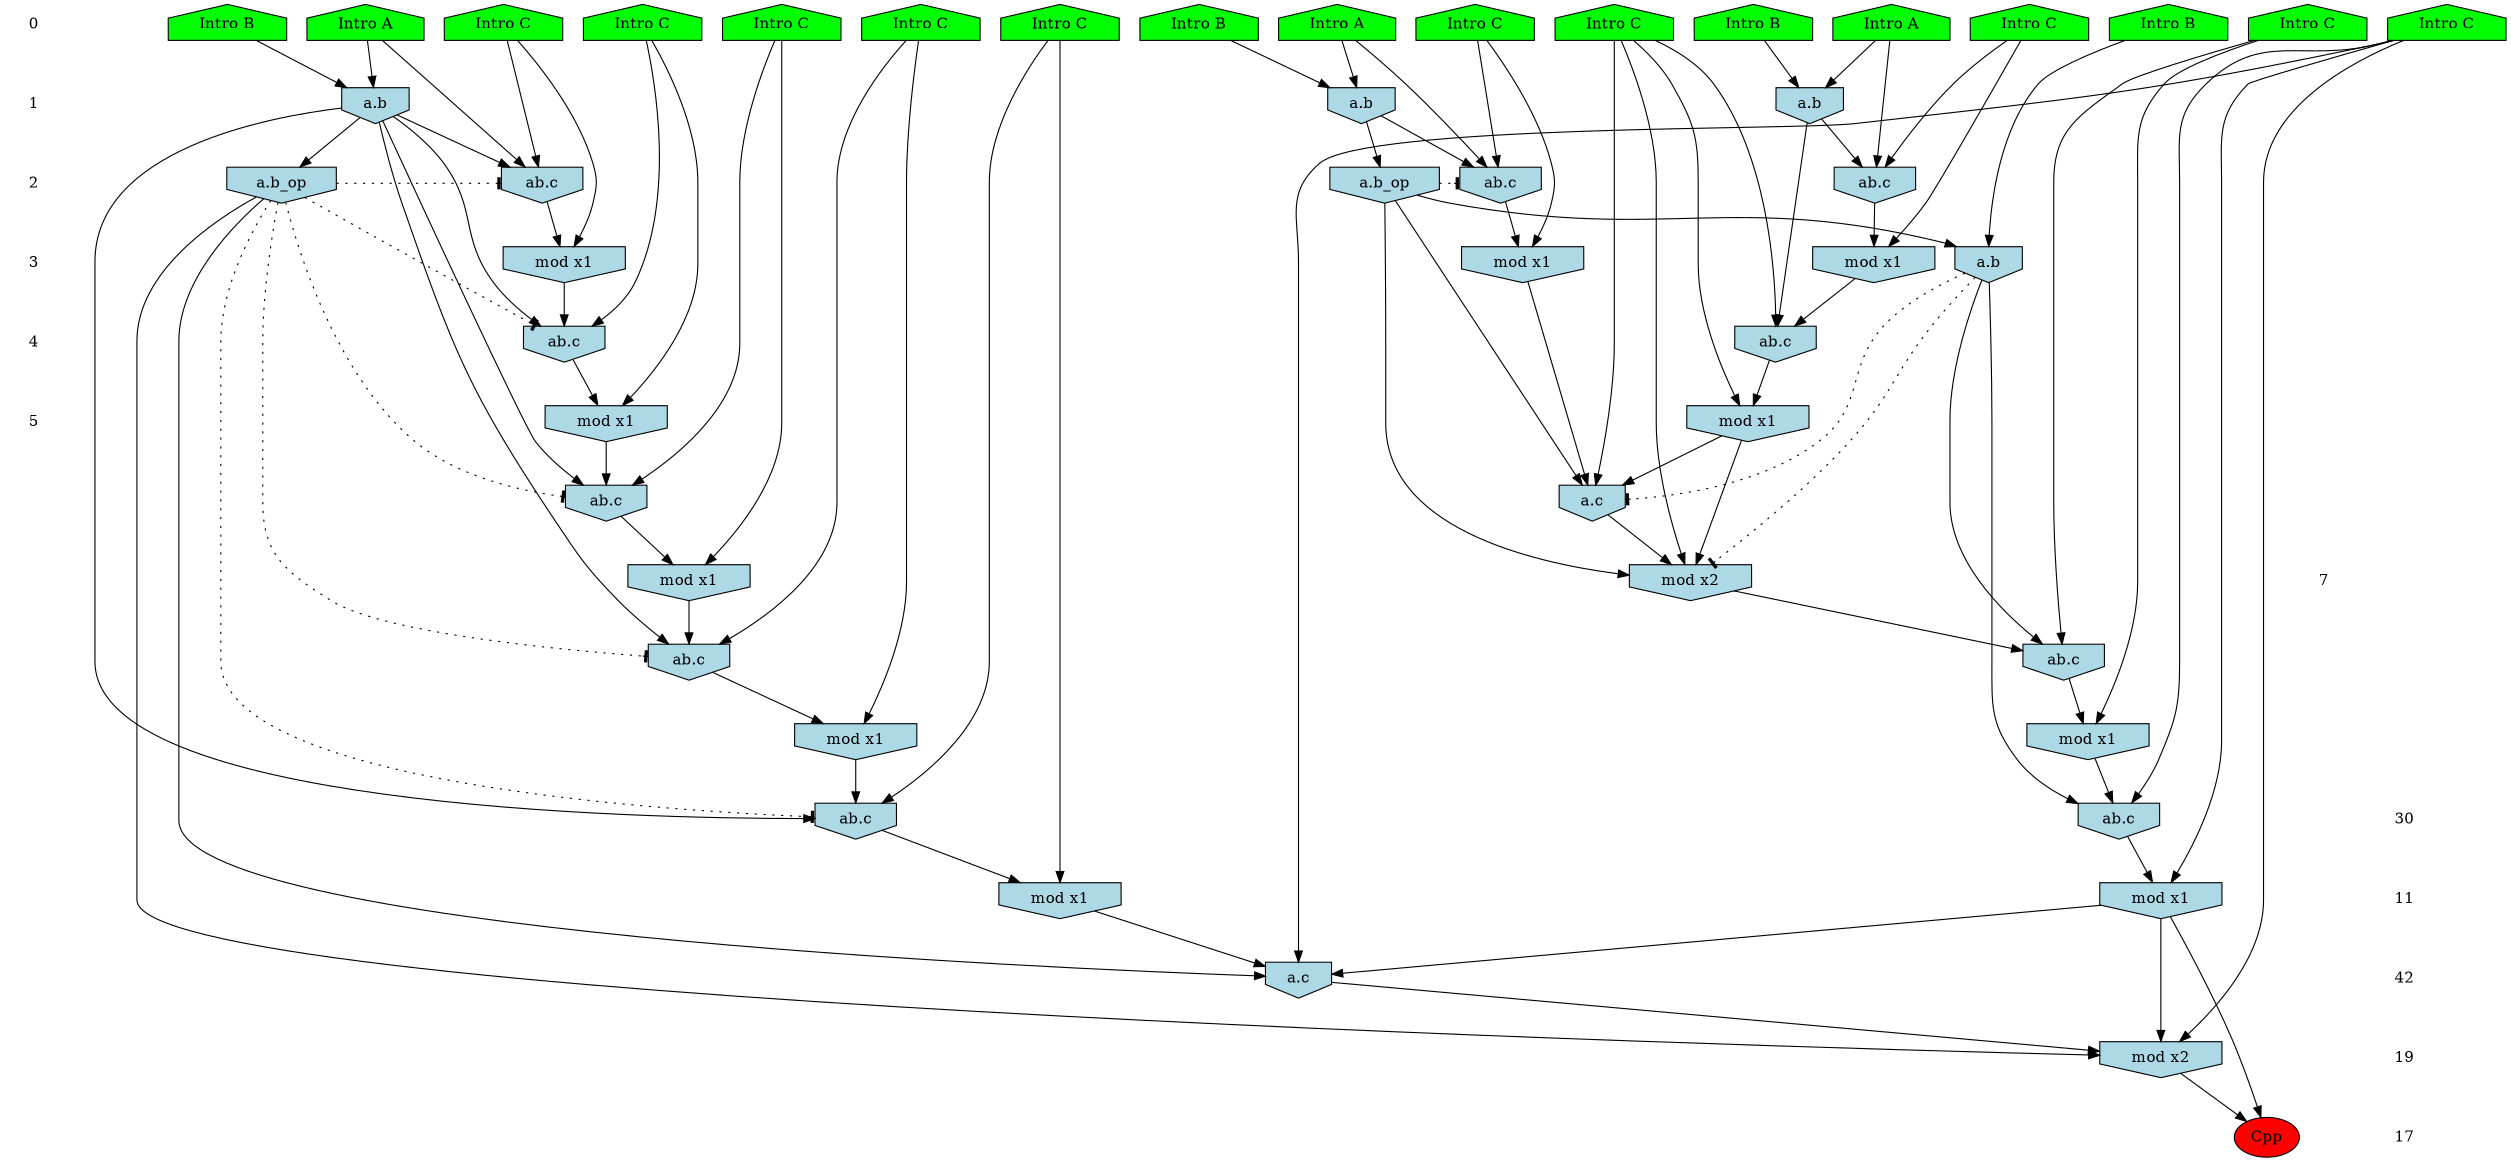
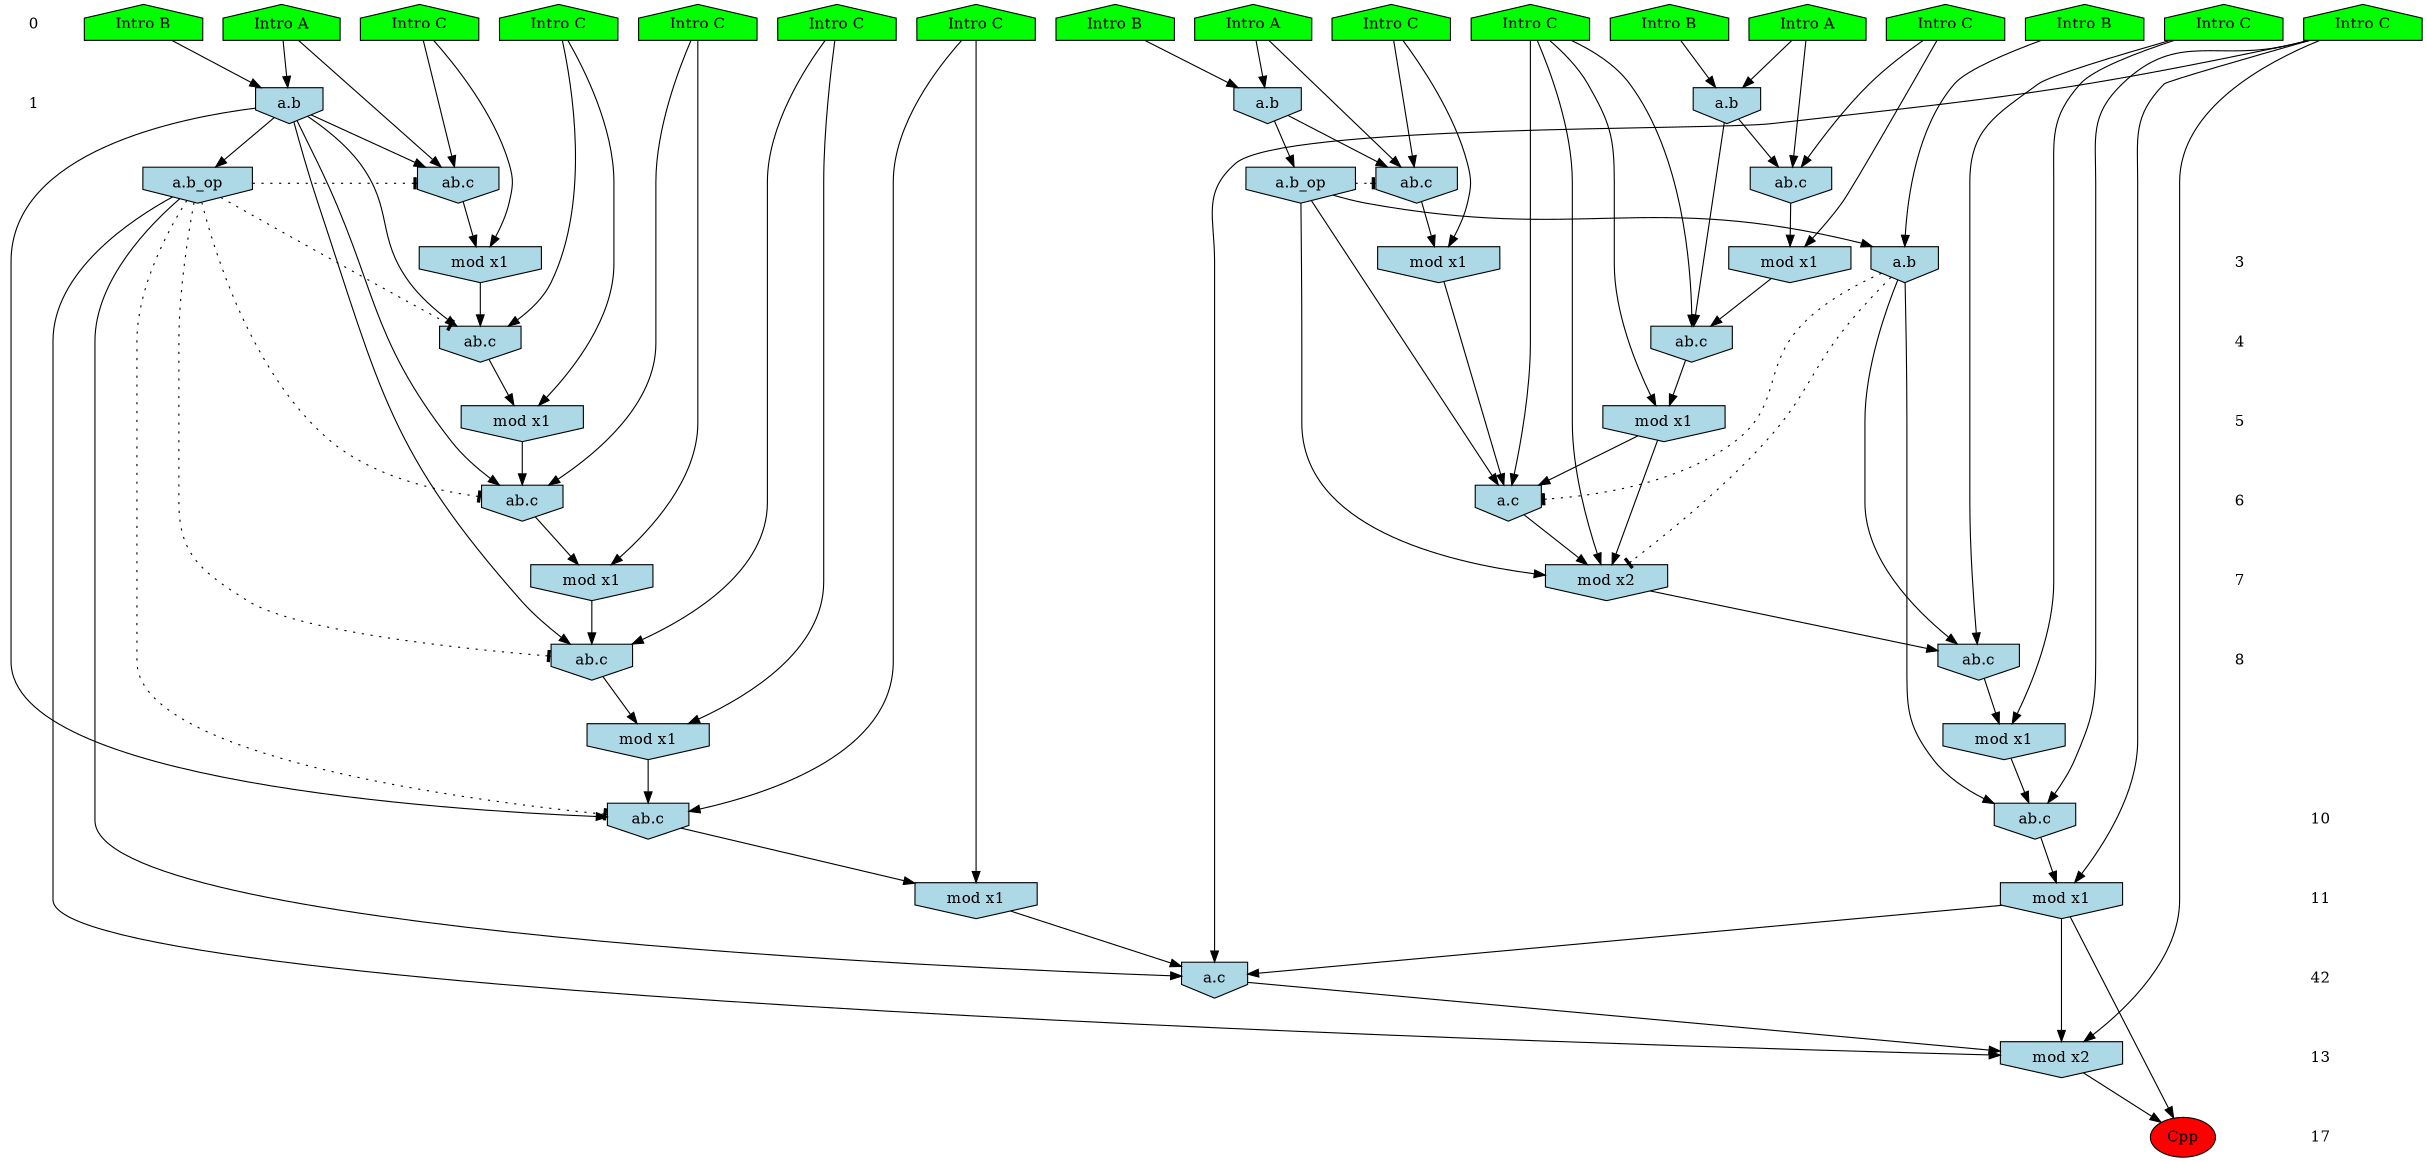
(34, 183) -> none
none -> (2240, 501)
none -> (2240, 660)
(2405, 819) -> (2321, 819)
(2405, 1058) -> (2321, 1058)
